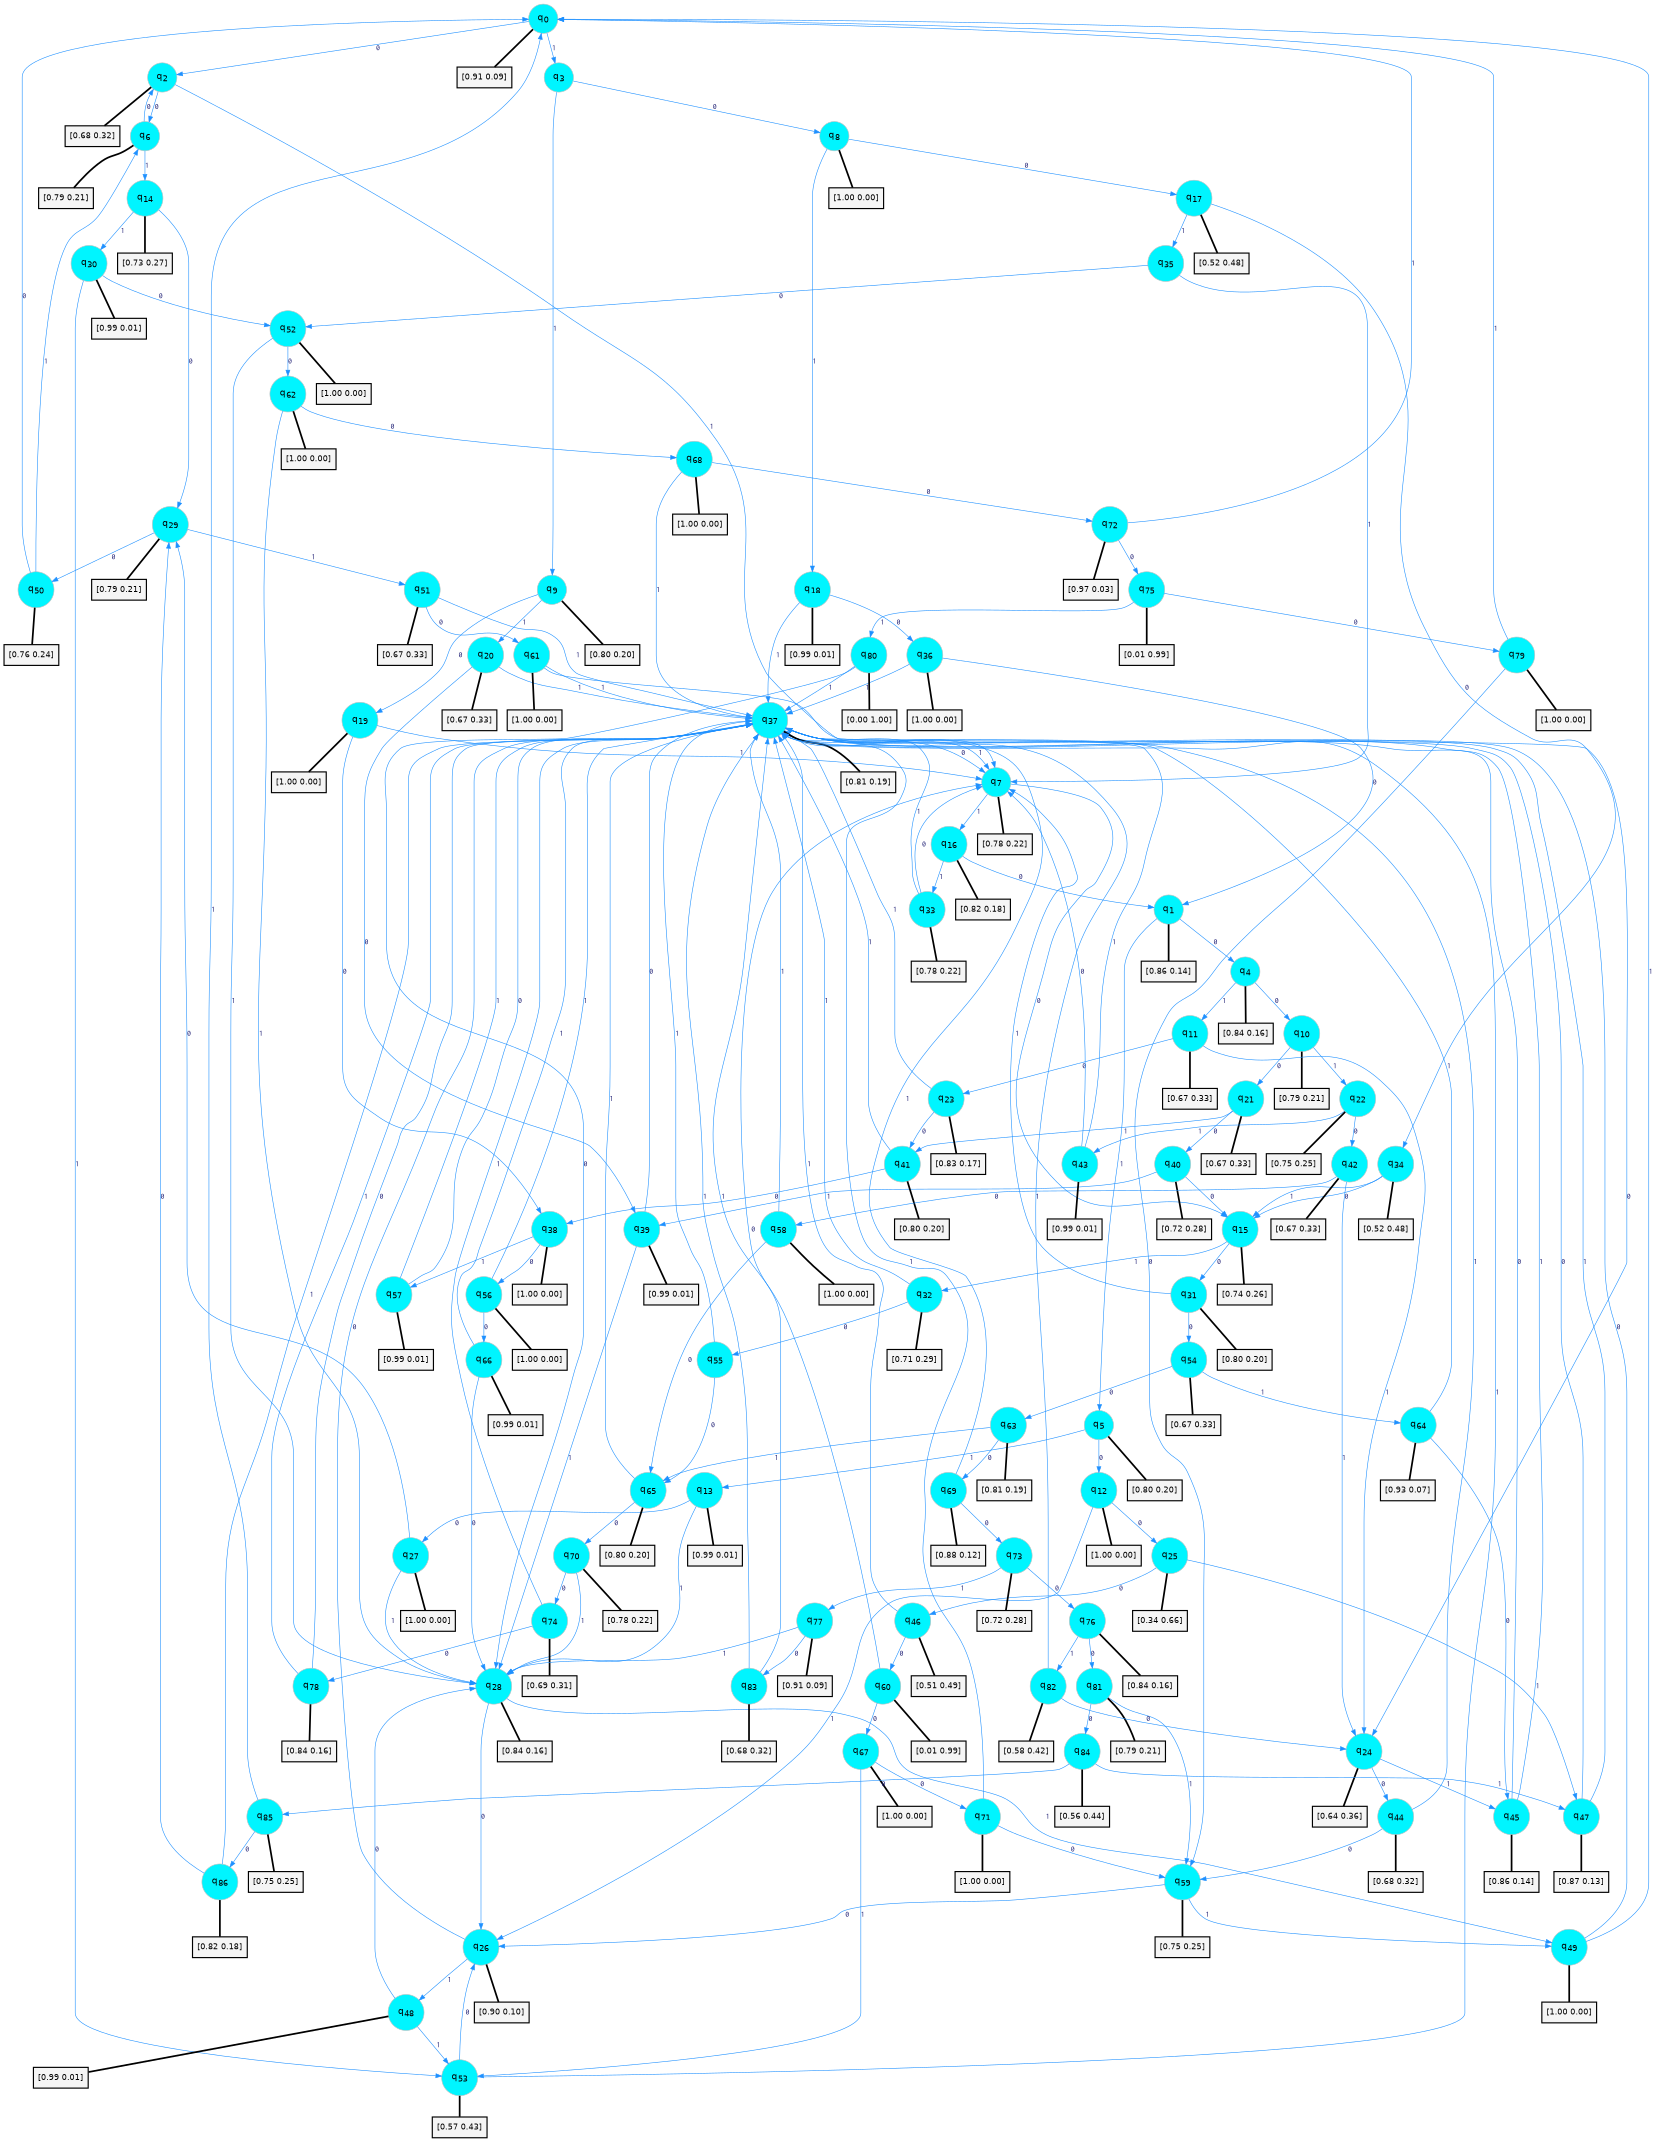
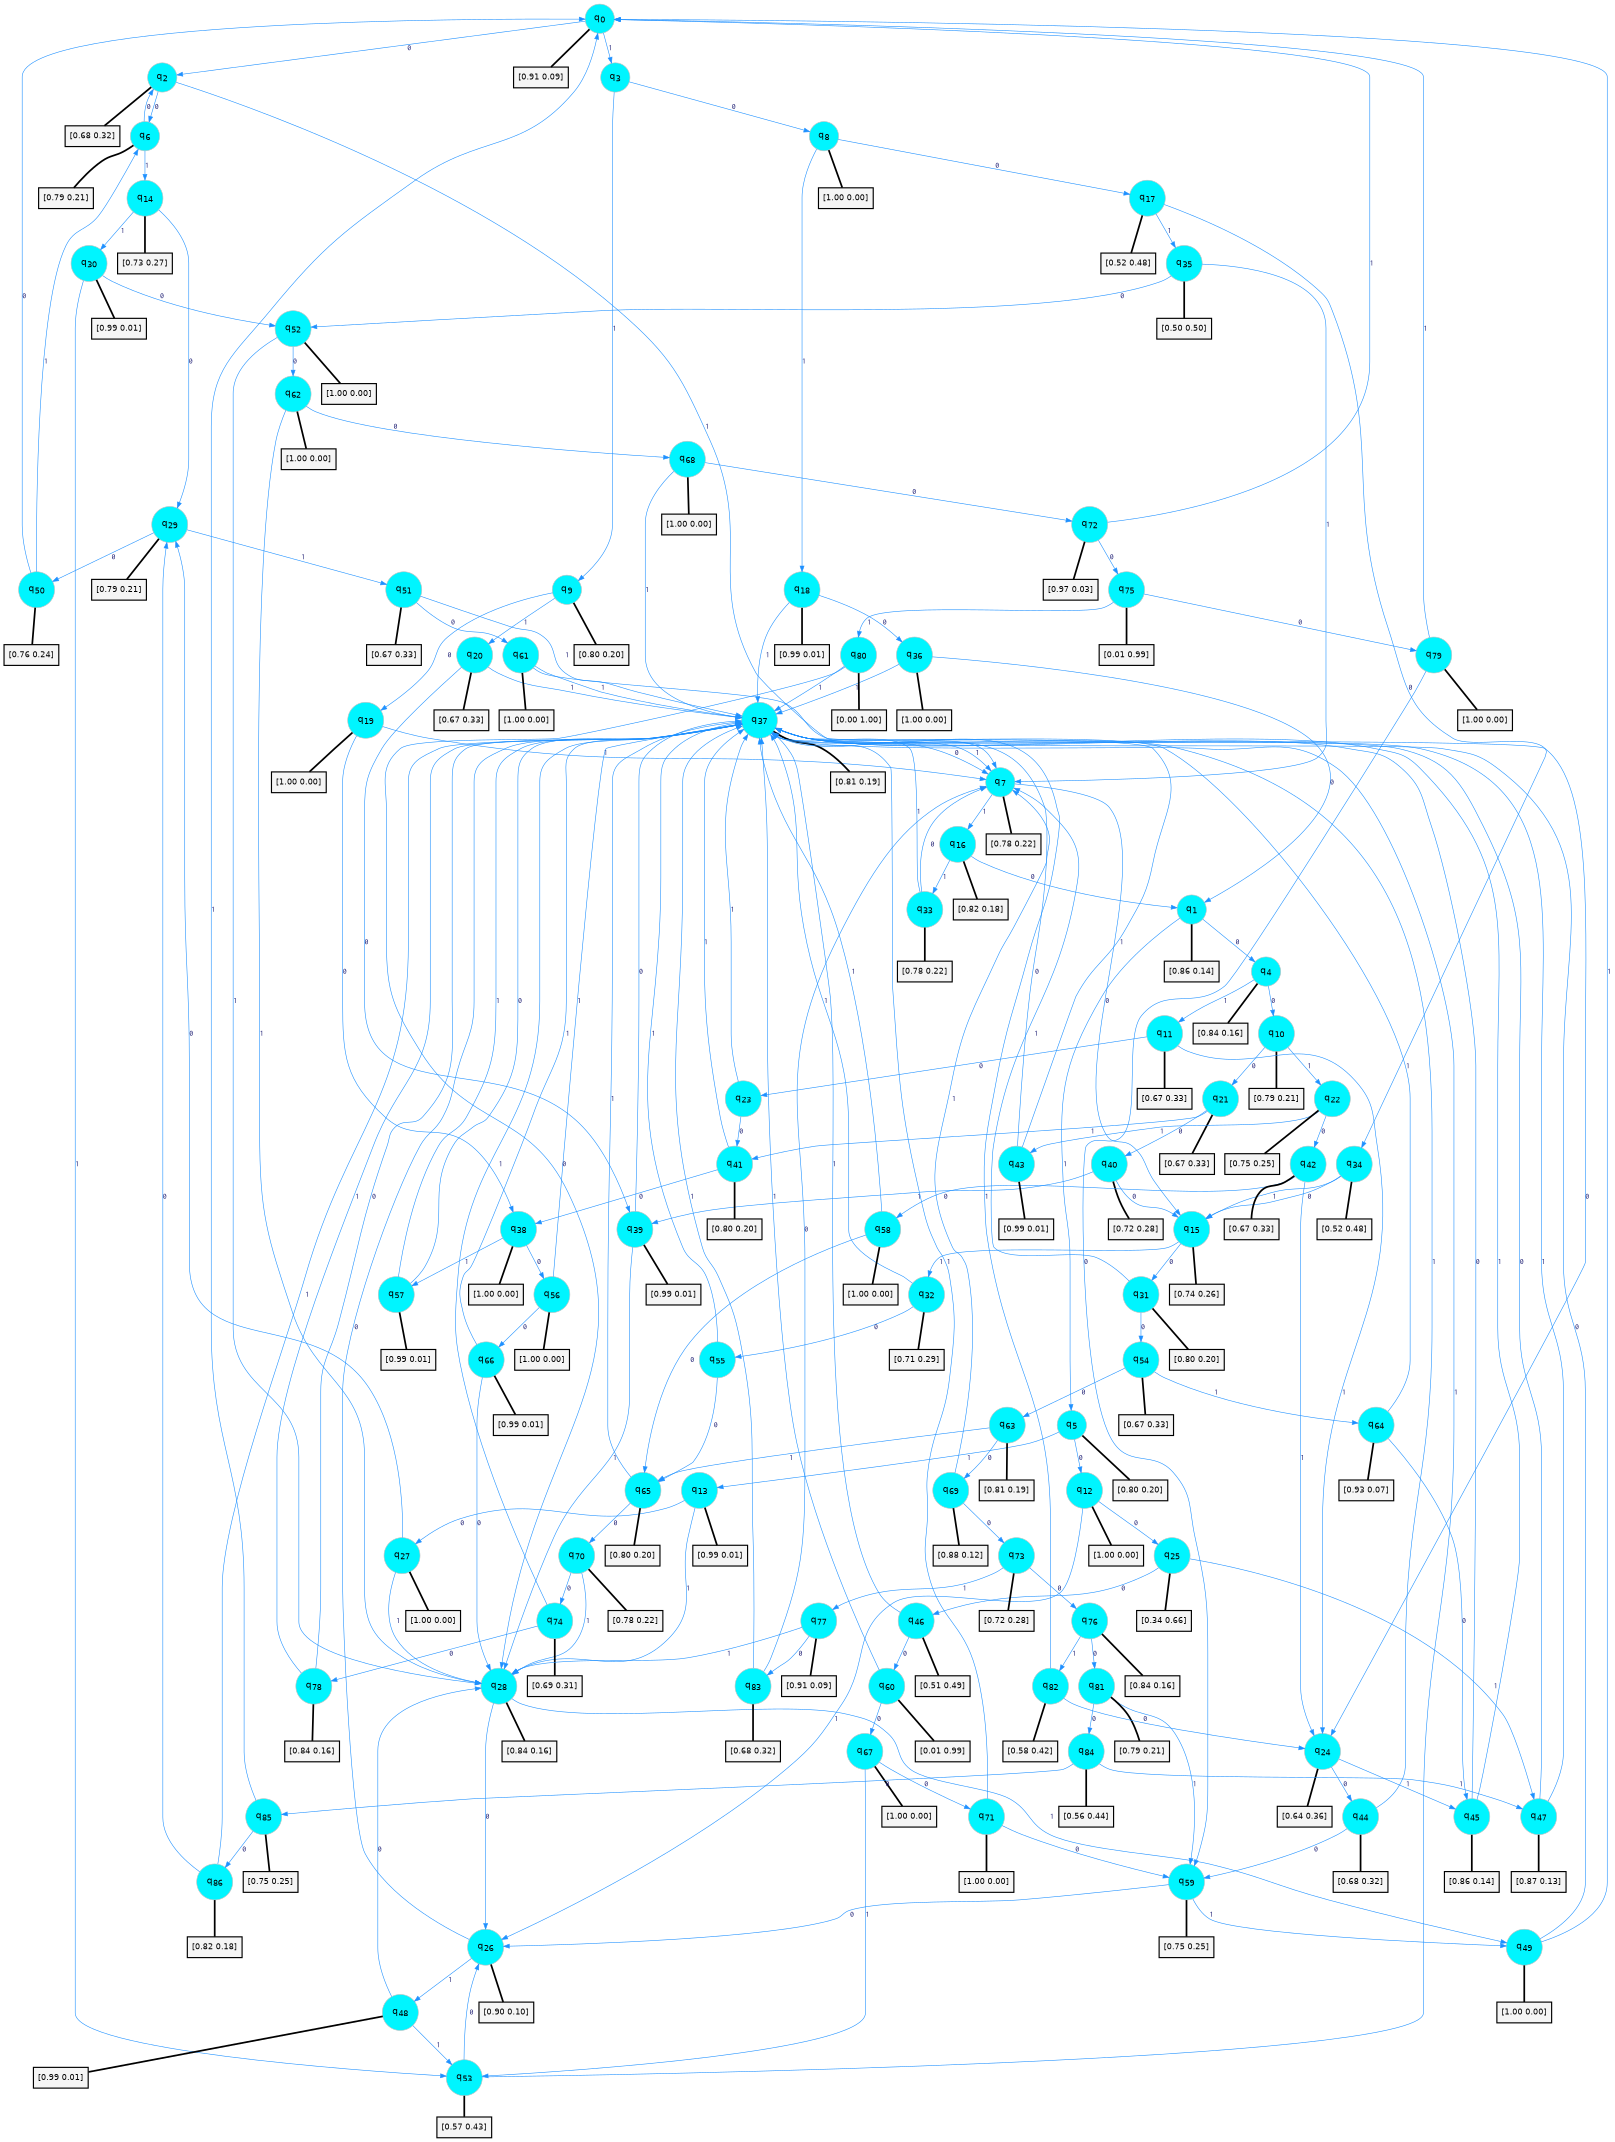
none -> (1184, 329)
(958, 1164) -> none
